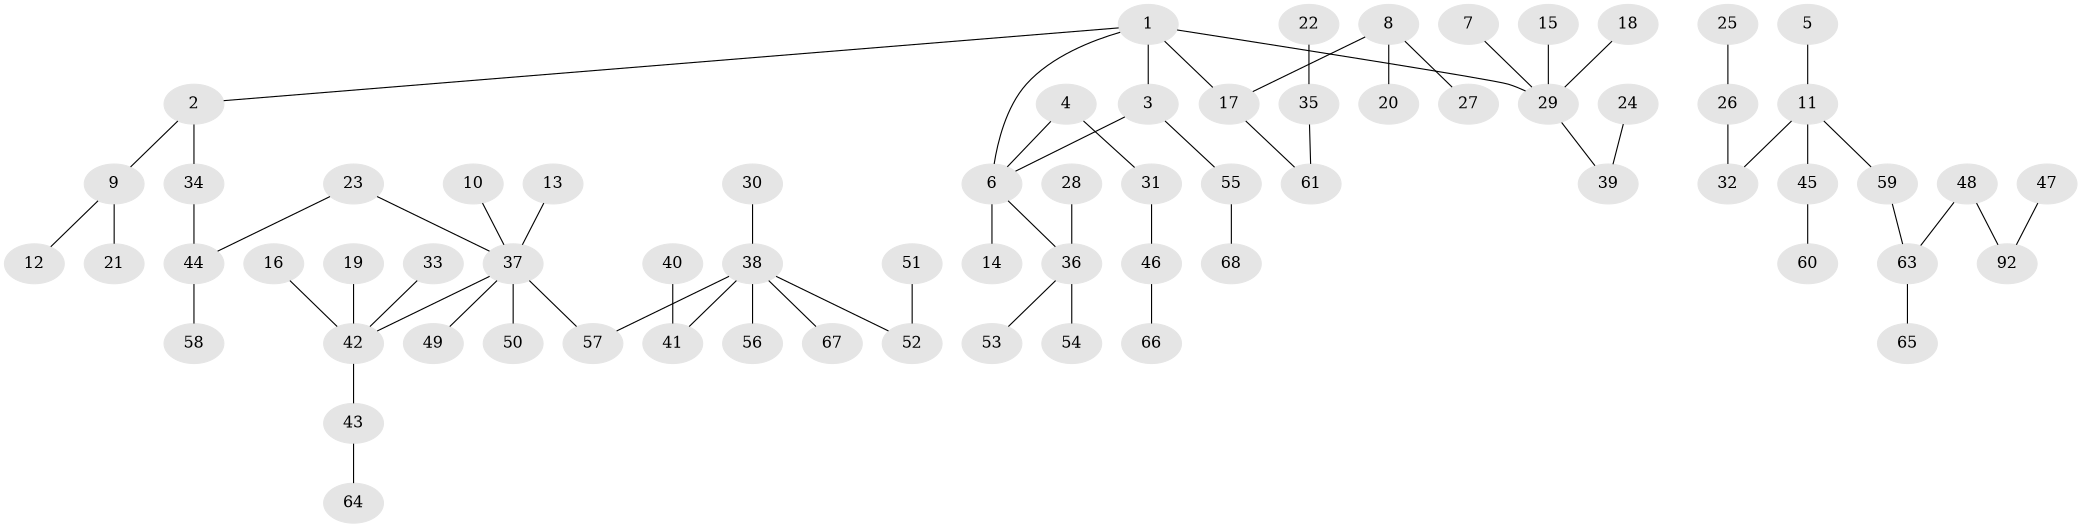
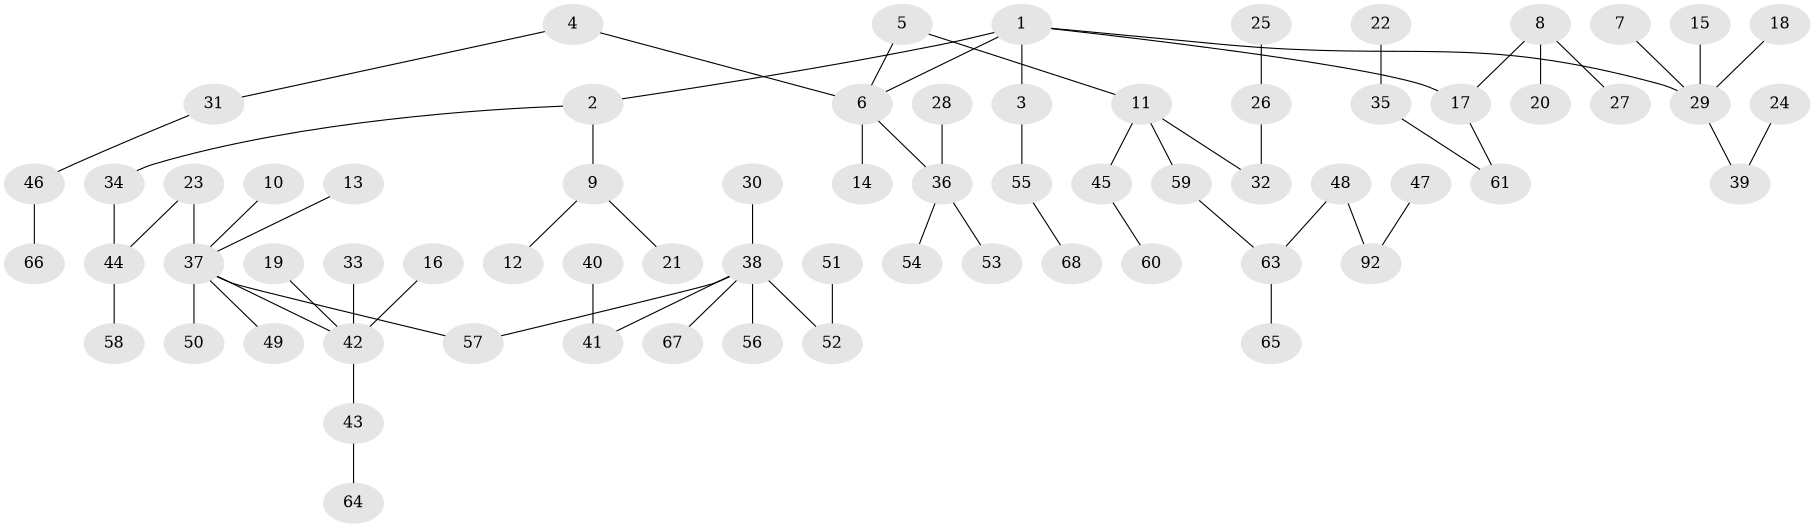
(1070, 144) -> (882, 64)
